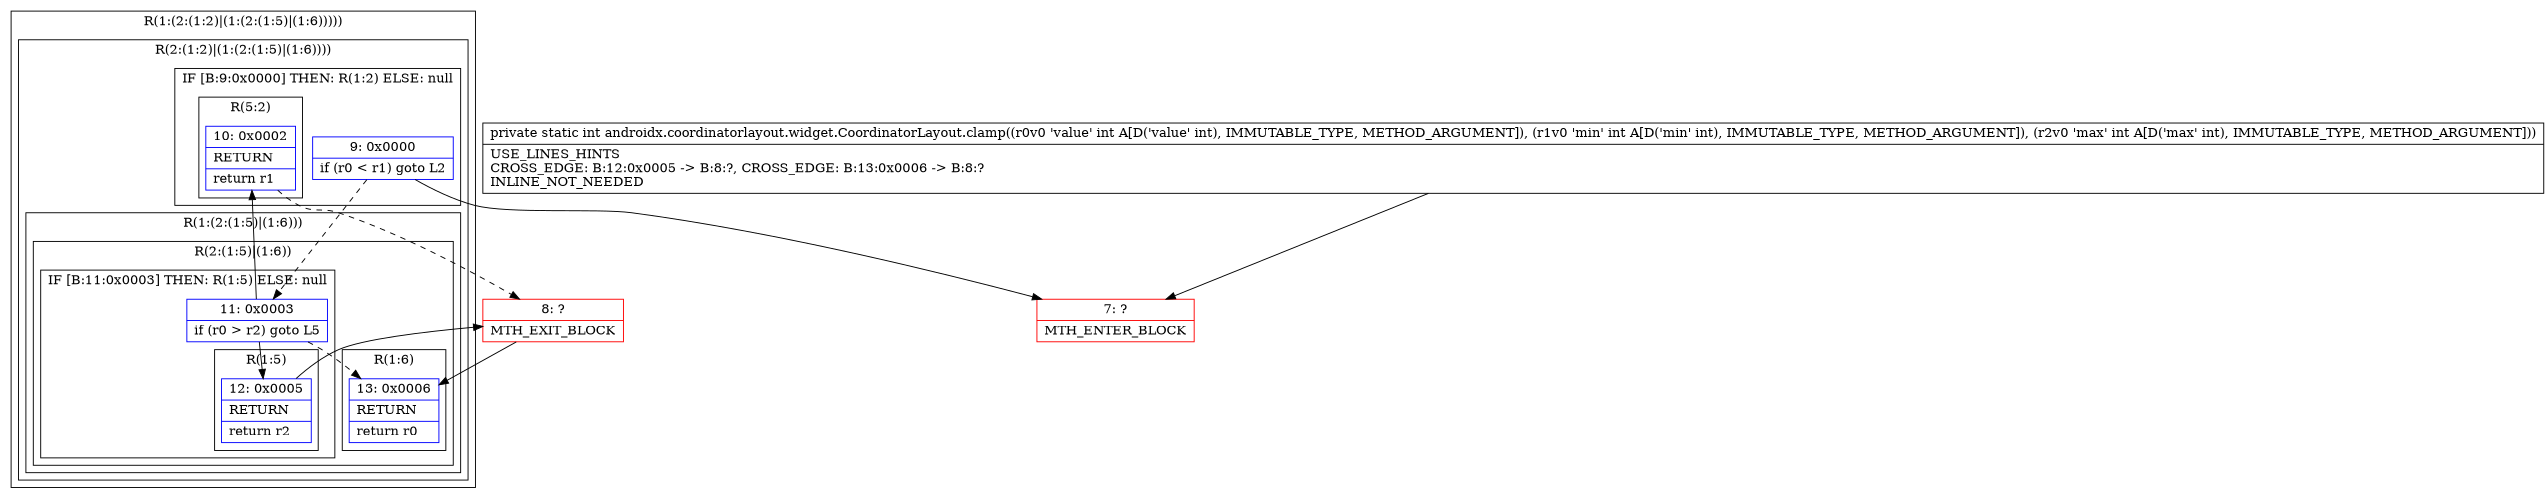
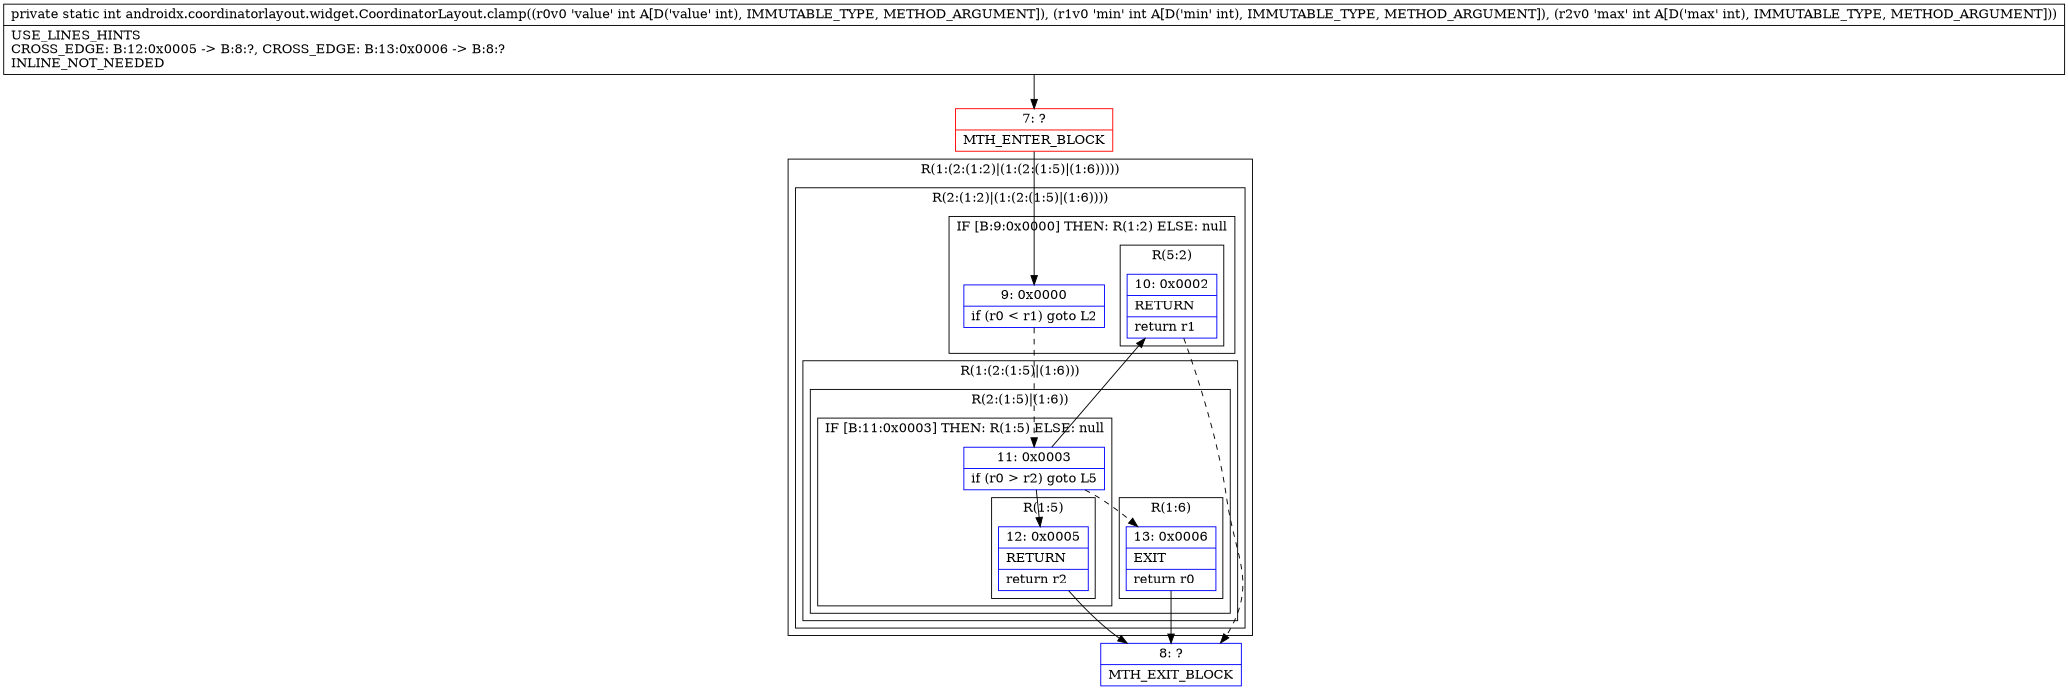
(724, 227) -> (1034, 210)
(553, 321) -> (1171, 665)
(482, 361) -> (1171, 607)
(387, 410) -> (1150, 558)
